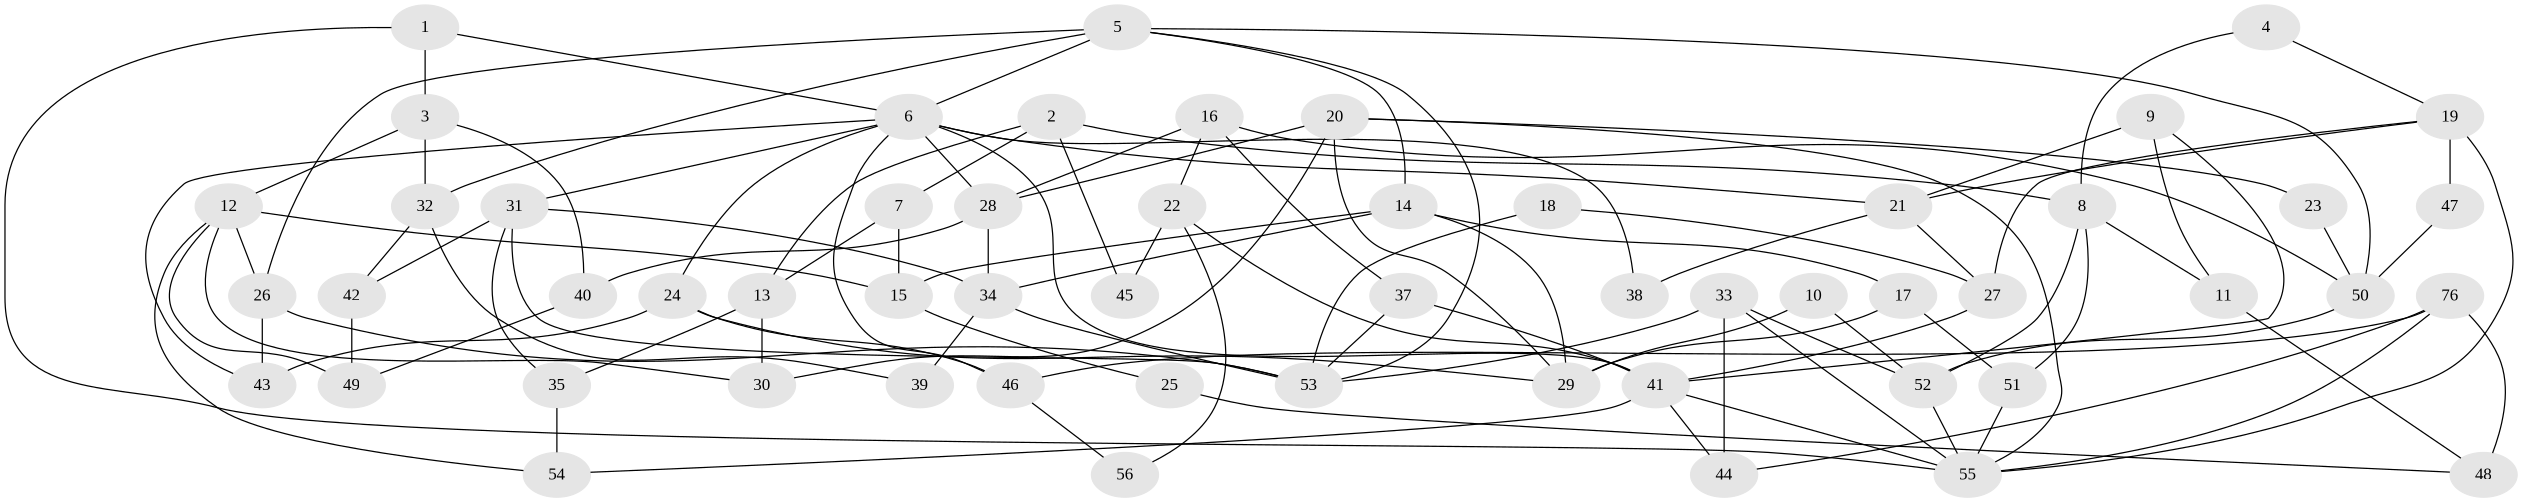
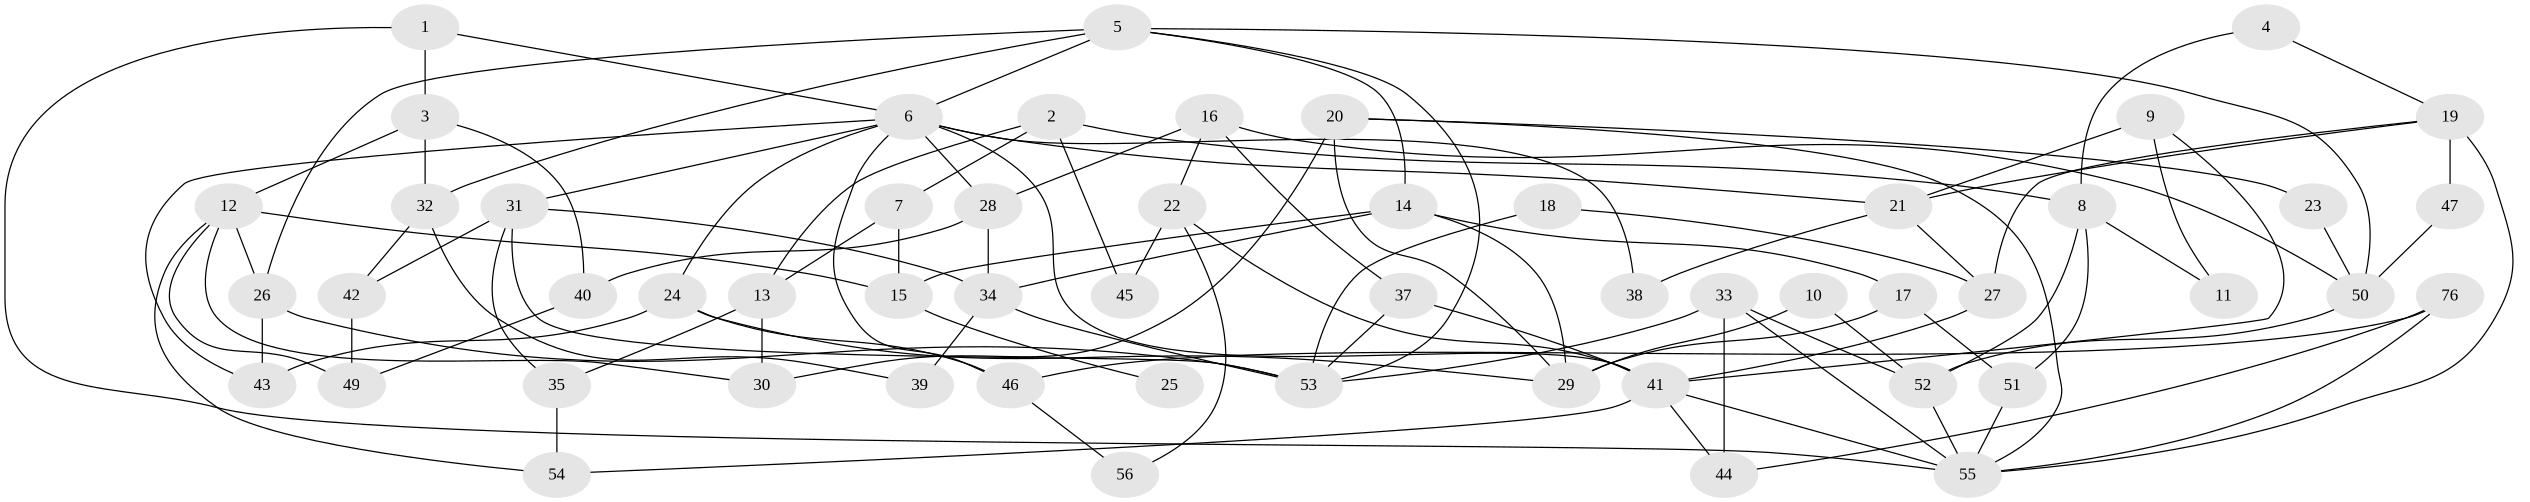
(1148, 166) -> none
(2484, 475) -> none
